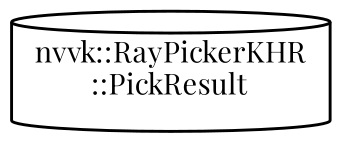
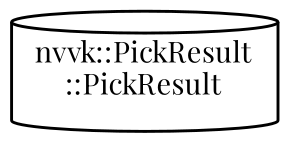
(171, 71) -> (145, 71)
